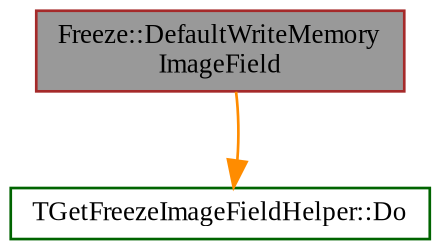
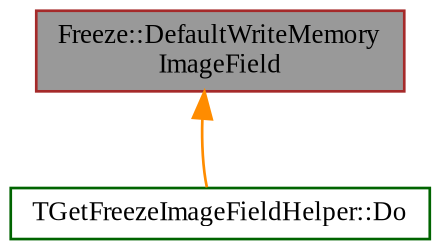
(238, 126) -> (203, 153)
